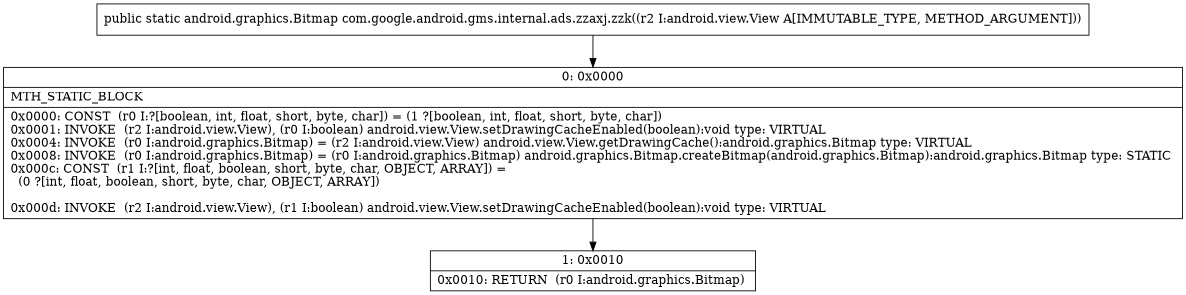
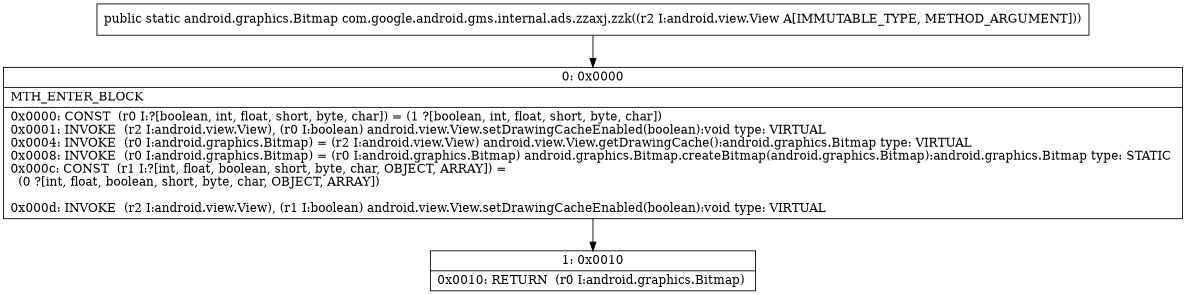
(77, 97) -> (77, 97)
